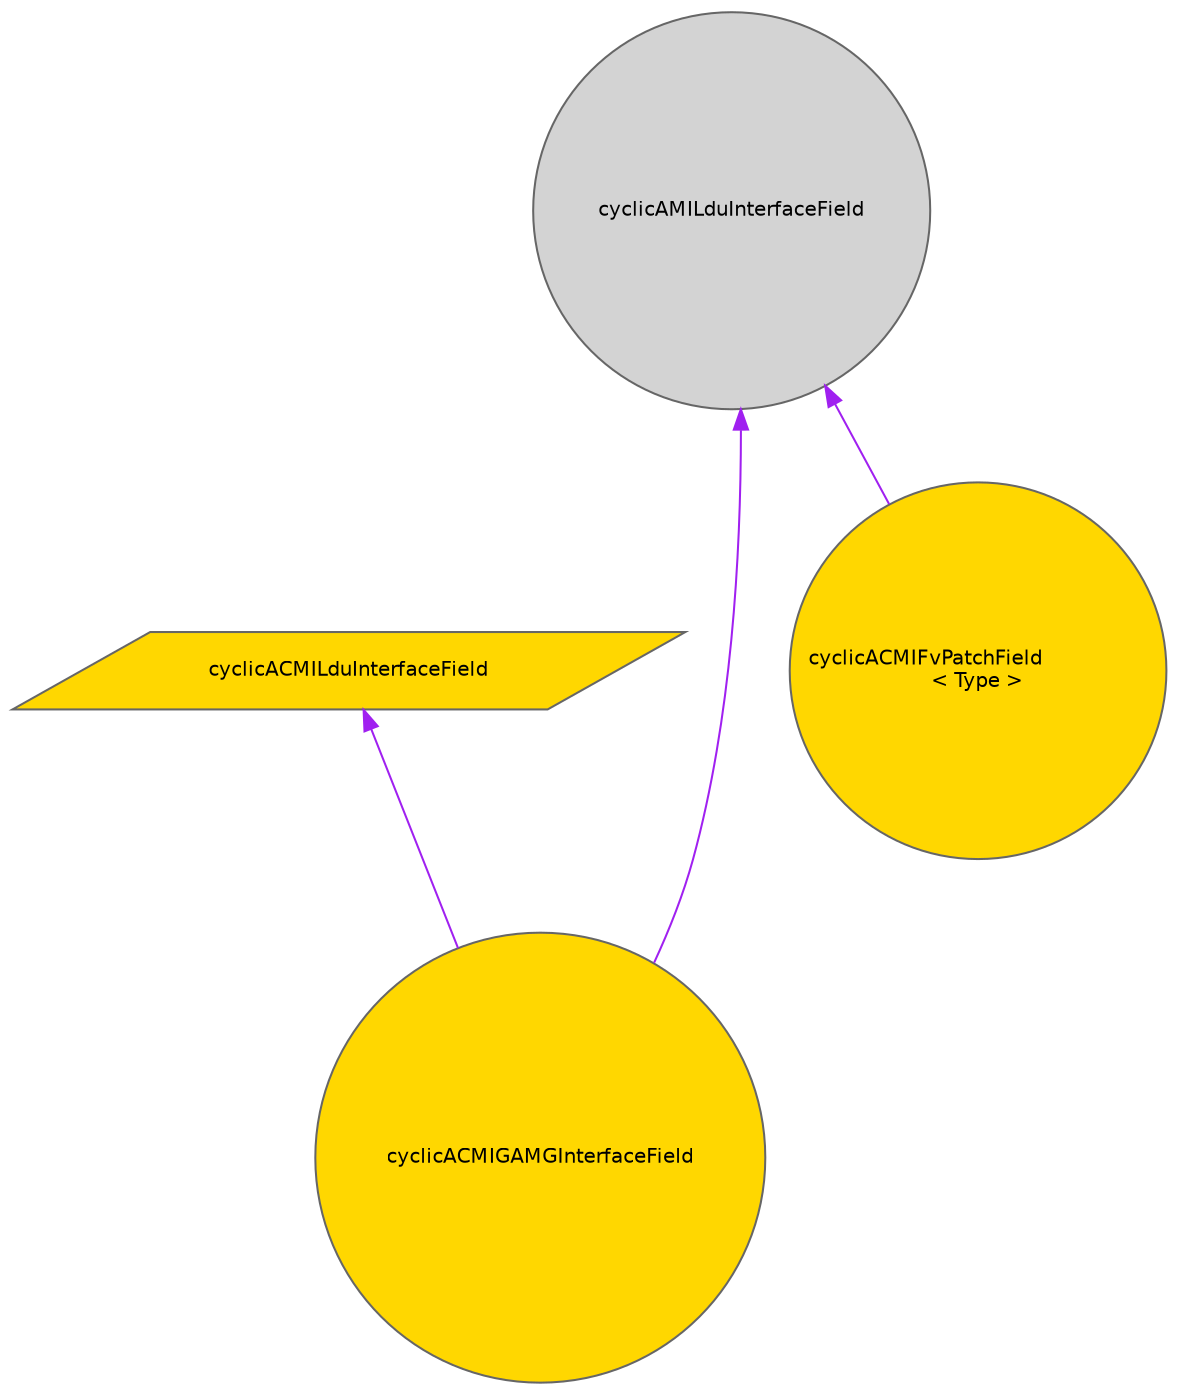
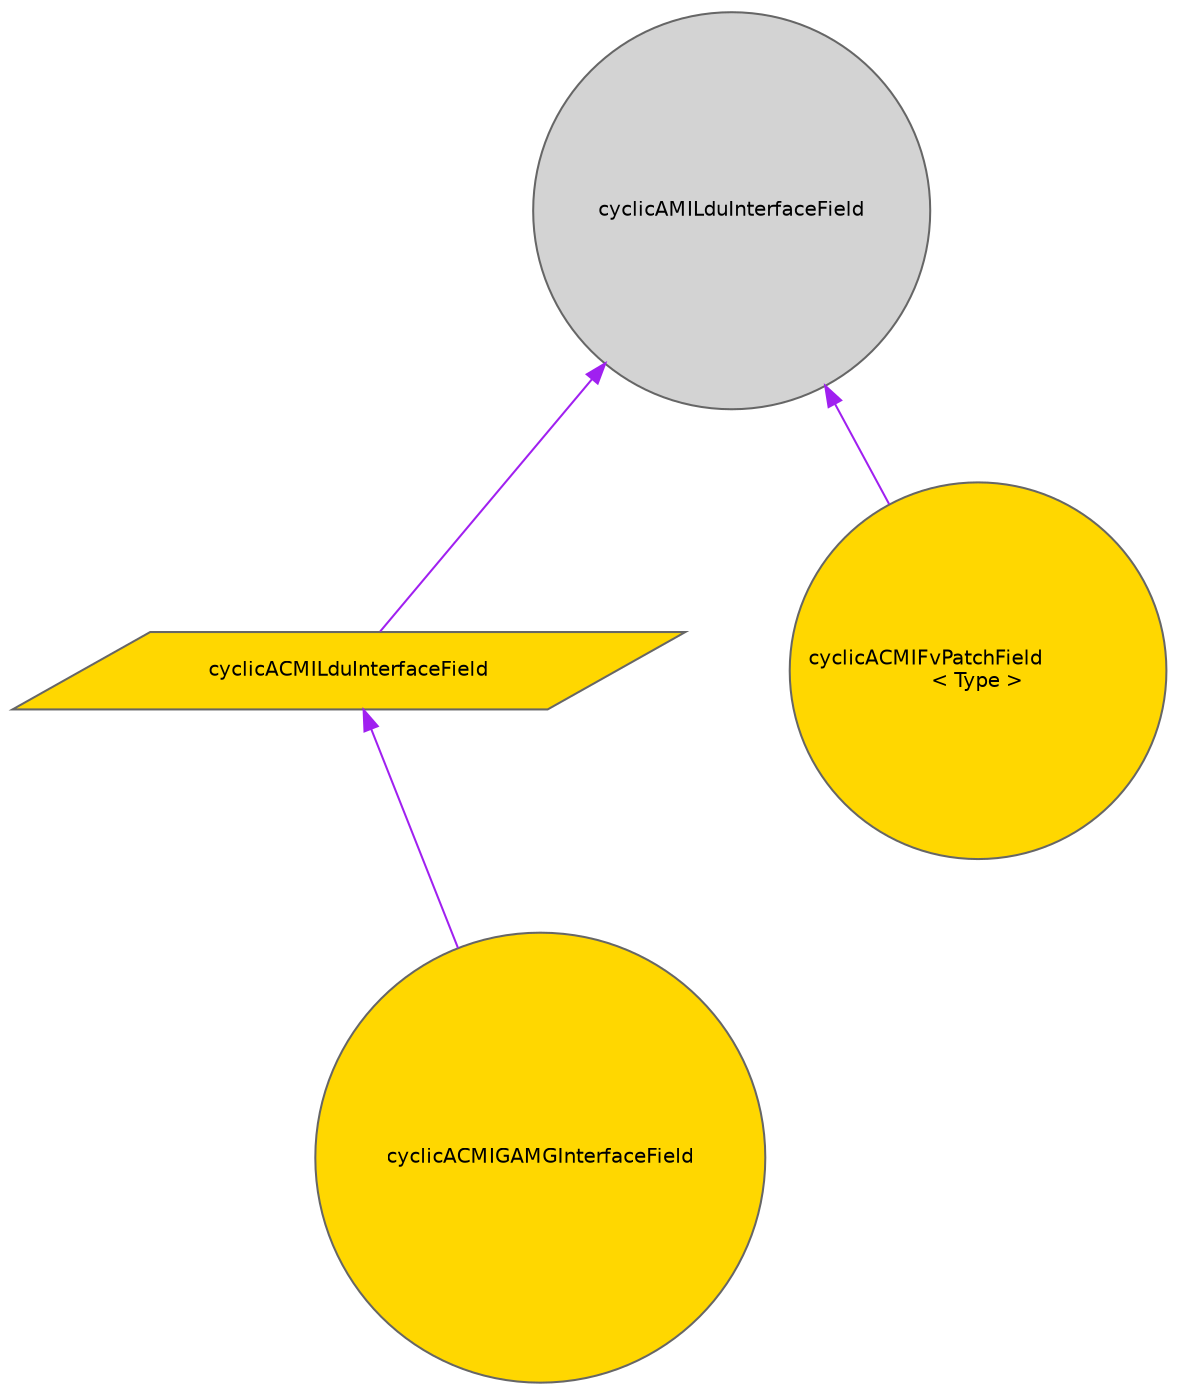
(724, 701) -> (486, 505)
